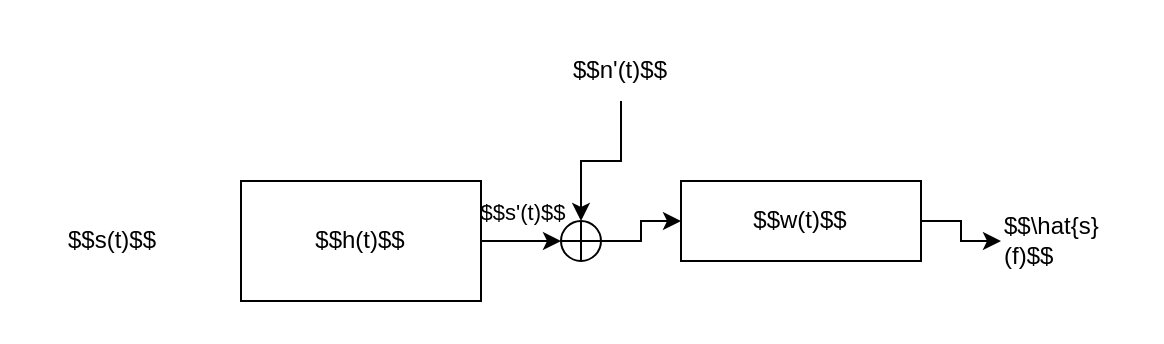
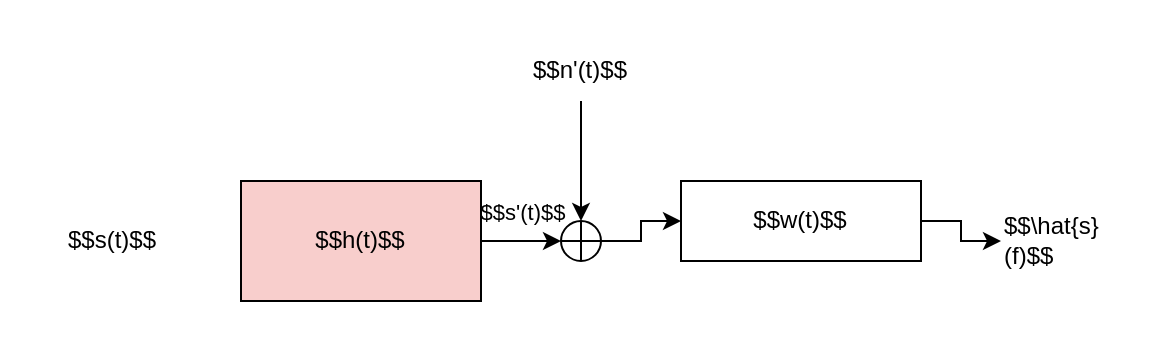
(621, 71) -> (581, 71)
(361, 241) -> (361, 241)
